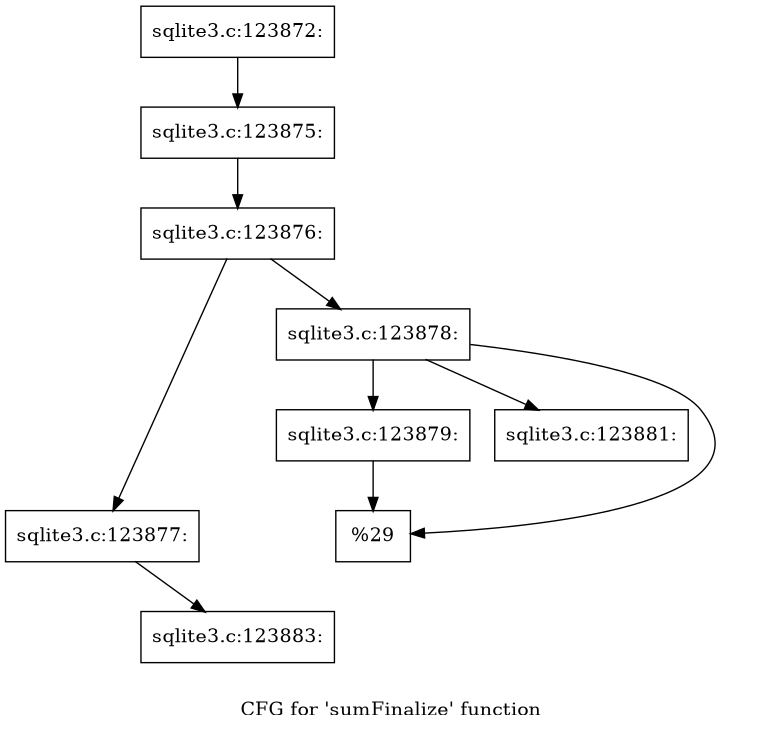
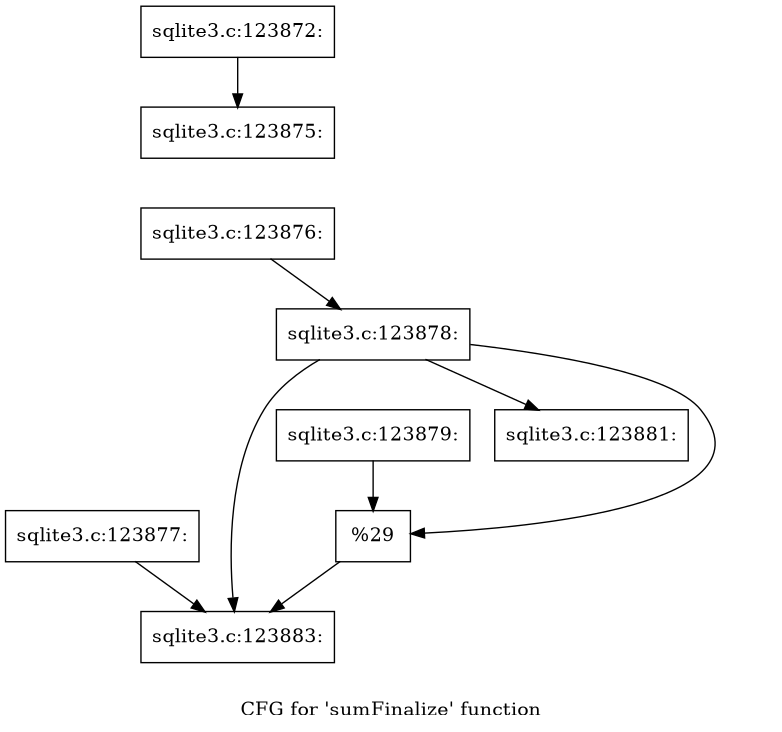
(238, 176) -> none
(173, 378) -> none
(373, 378) -> (242, 464)
none -> (311, 583)
